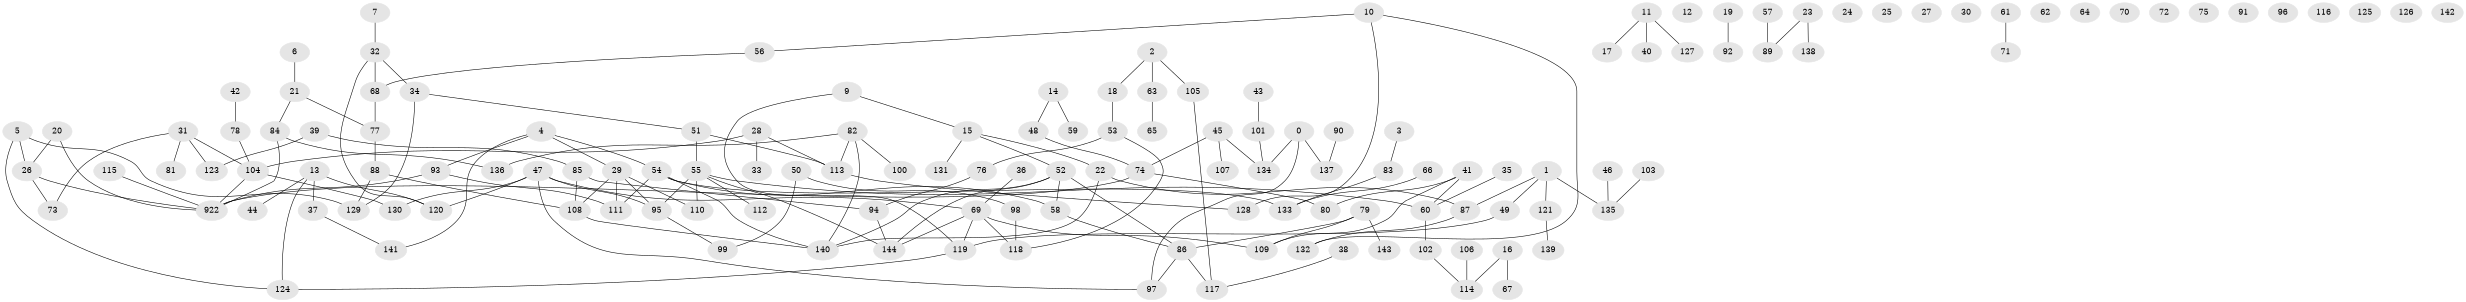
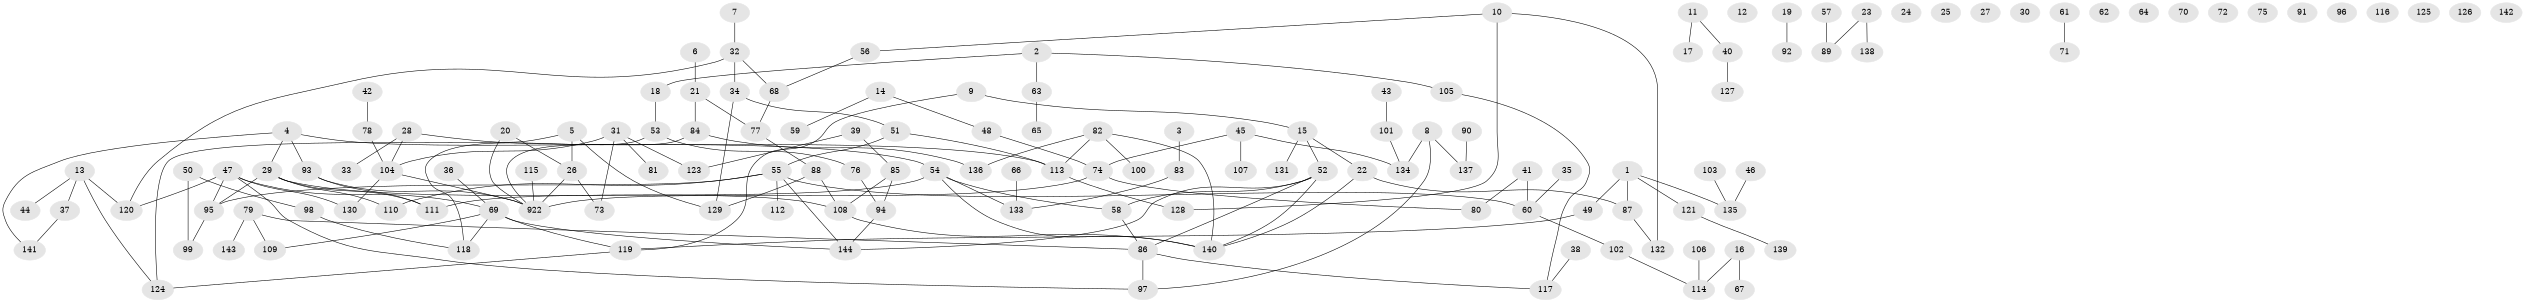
(1667, 32) -> (1728, 72)
(1299, 131) -> (1427, 131)
(1366, 228) -> none
